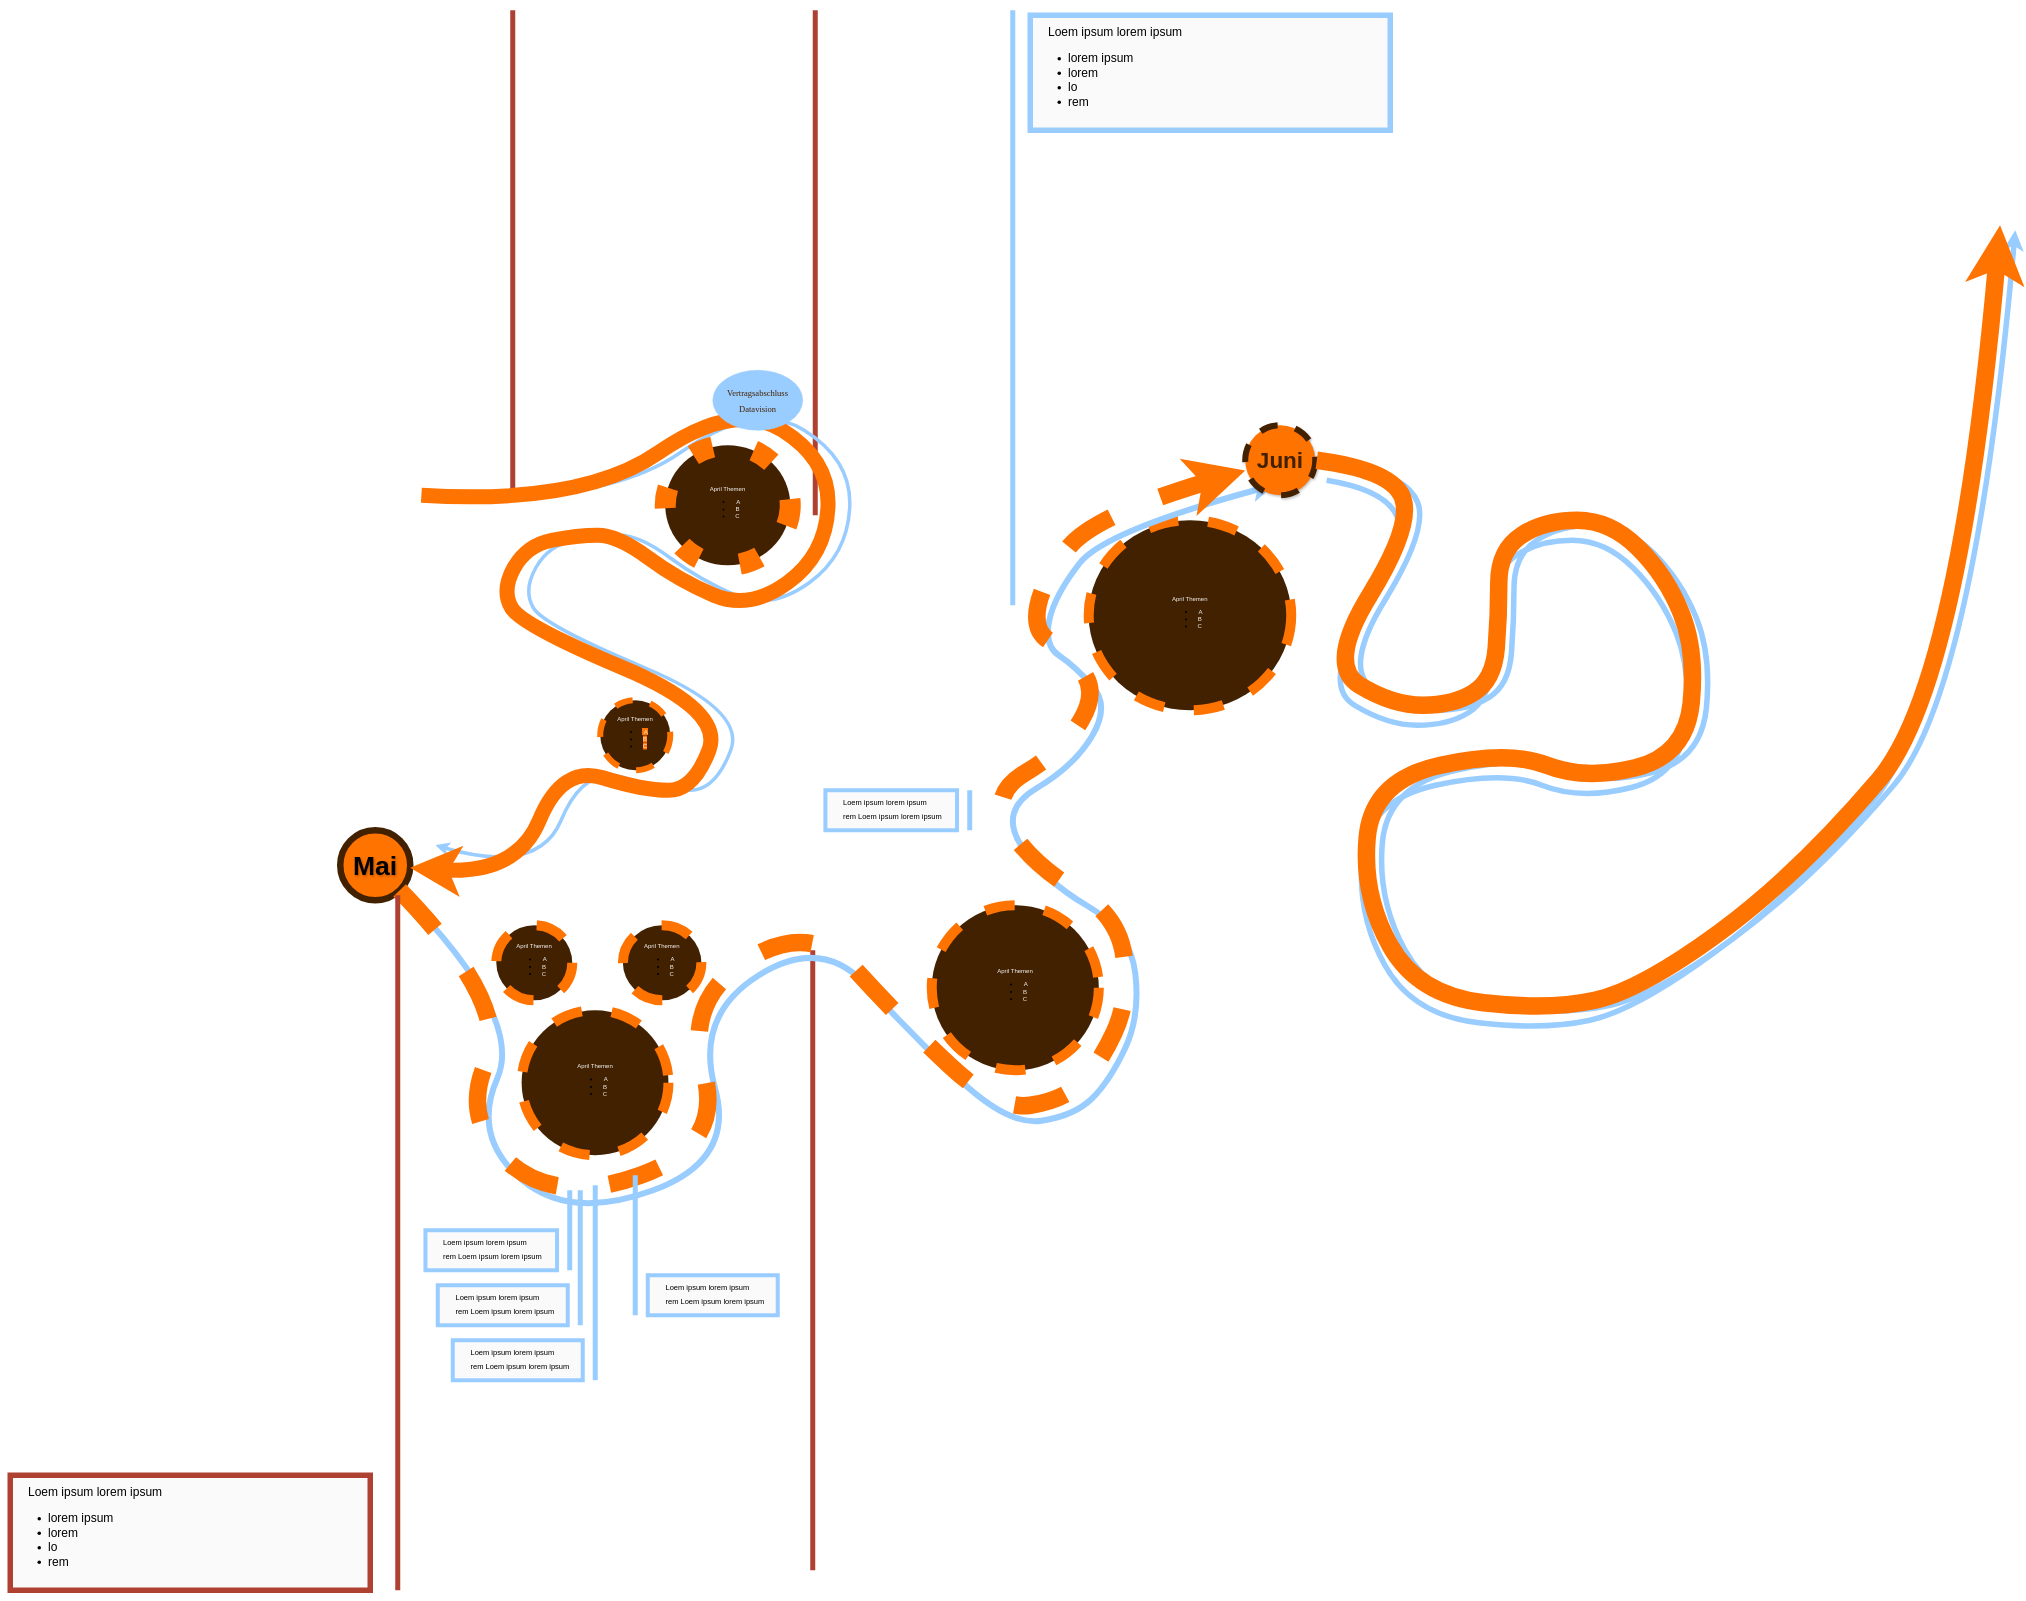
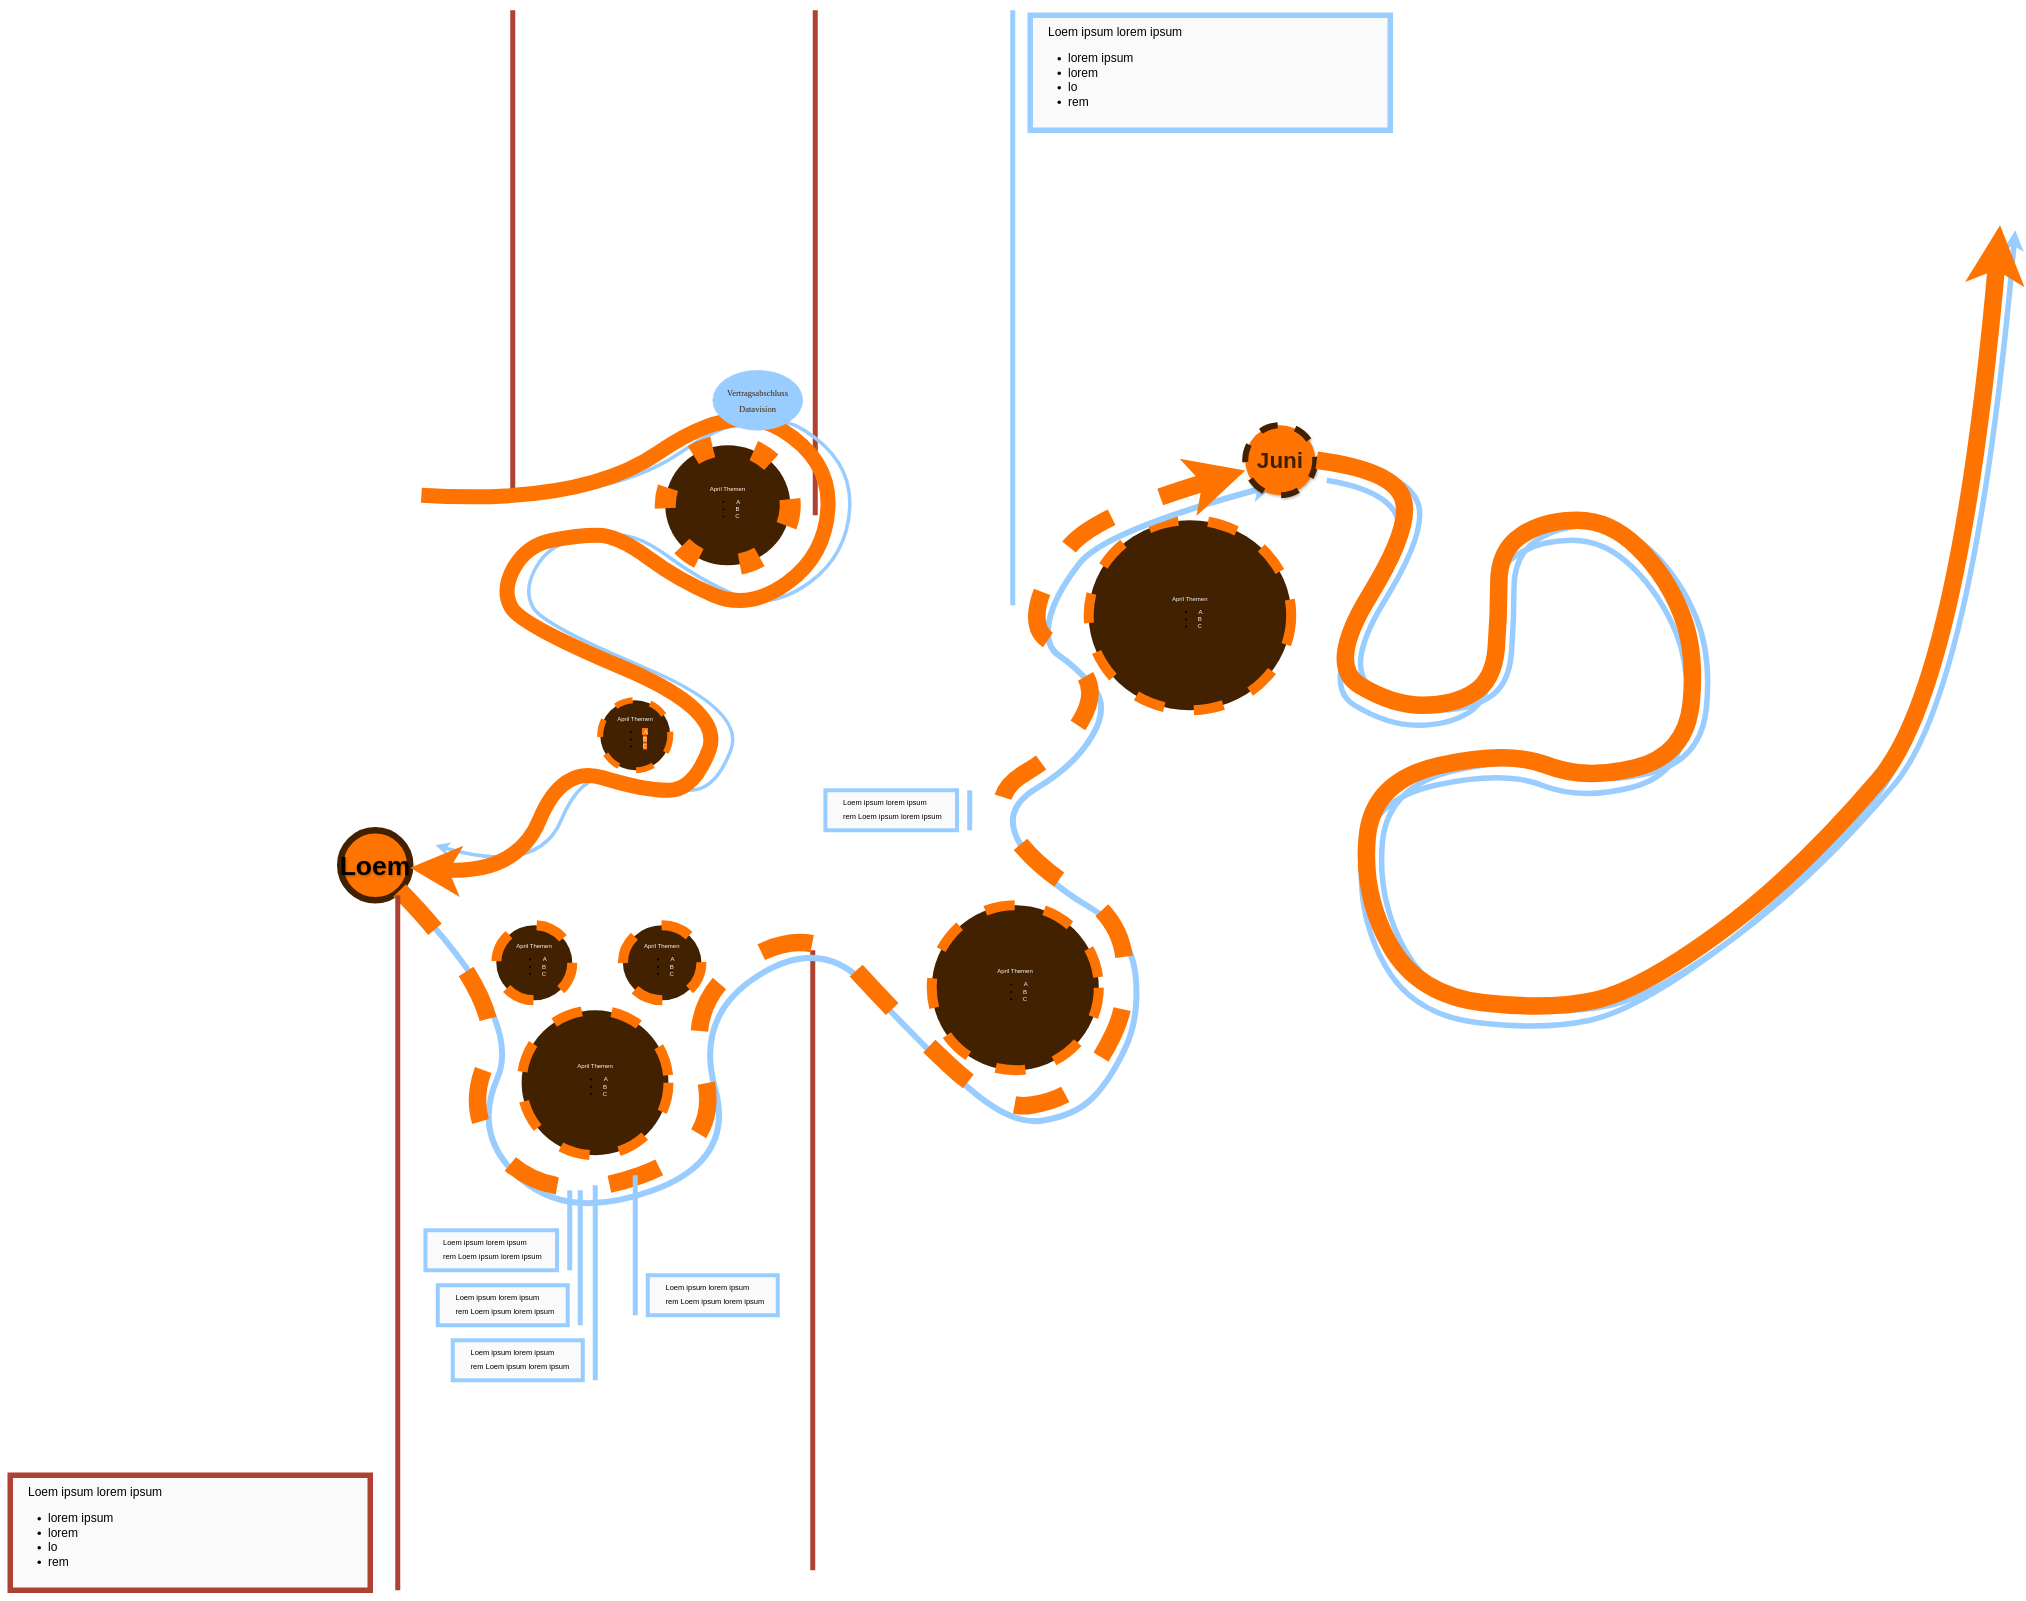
(375, 865) -> (375, 865)
